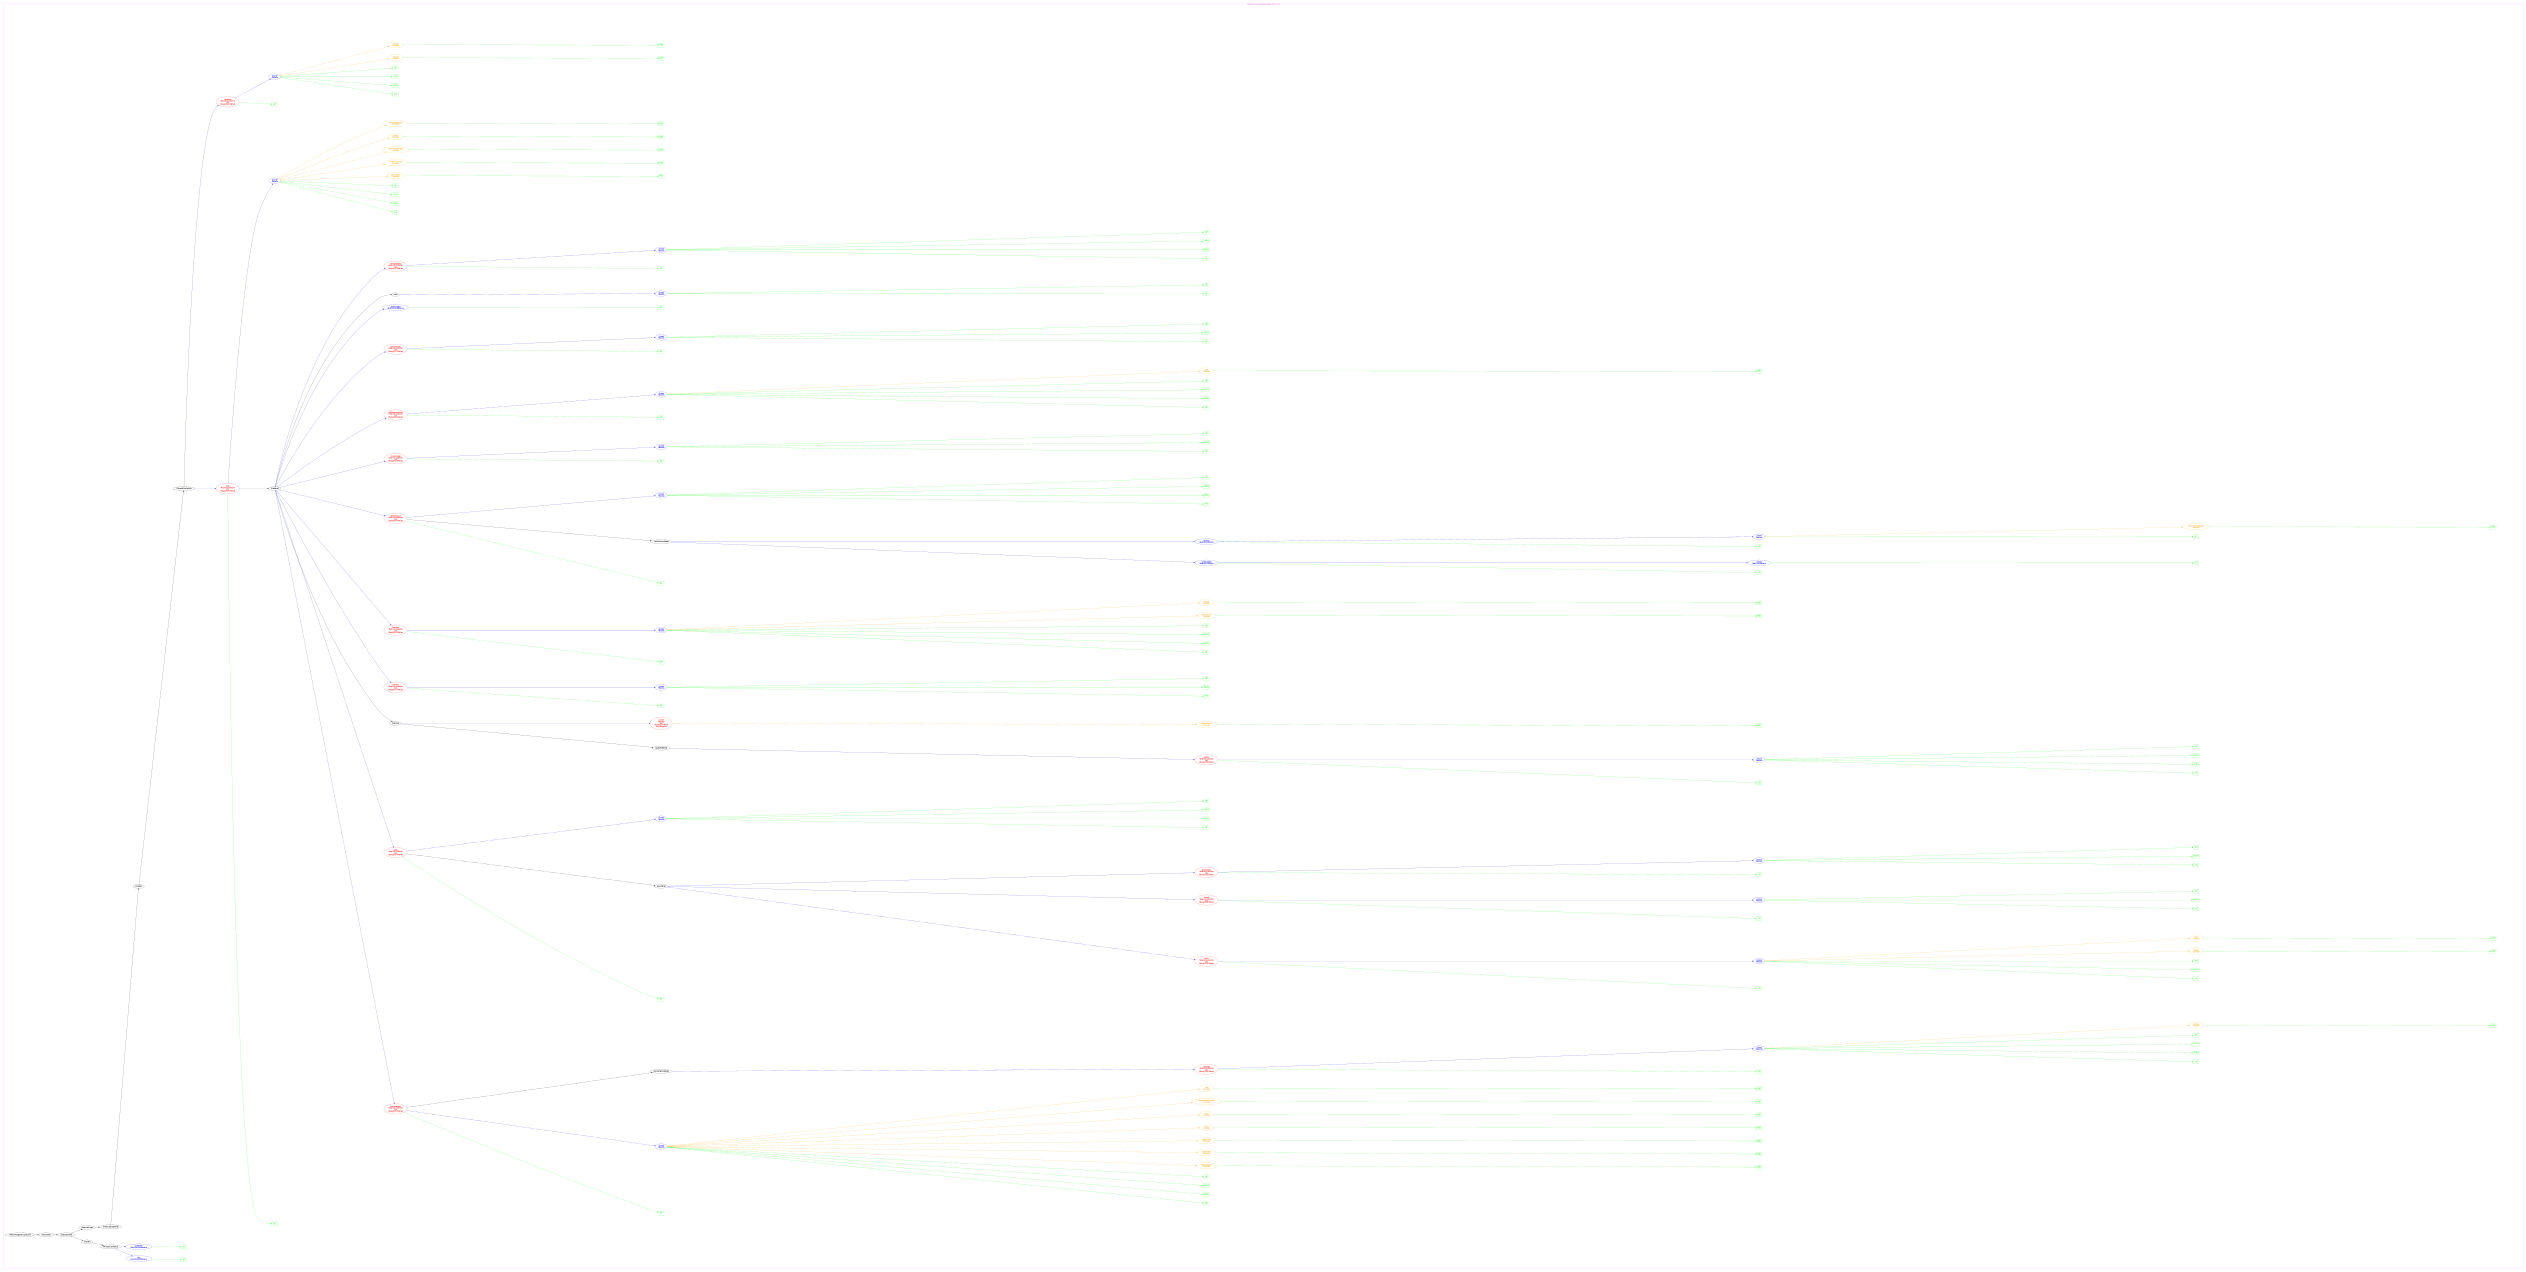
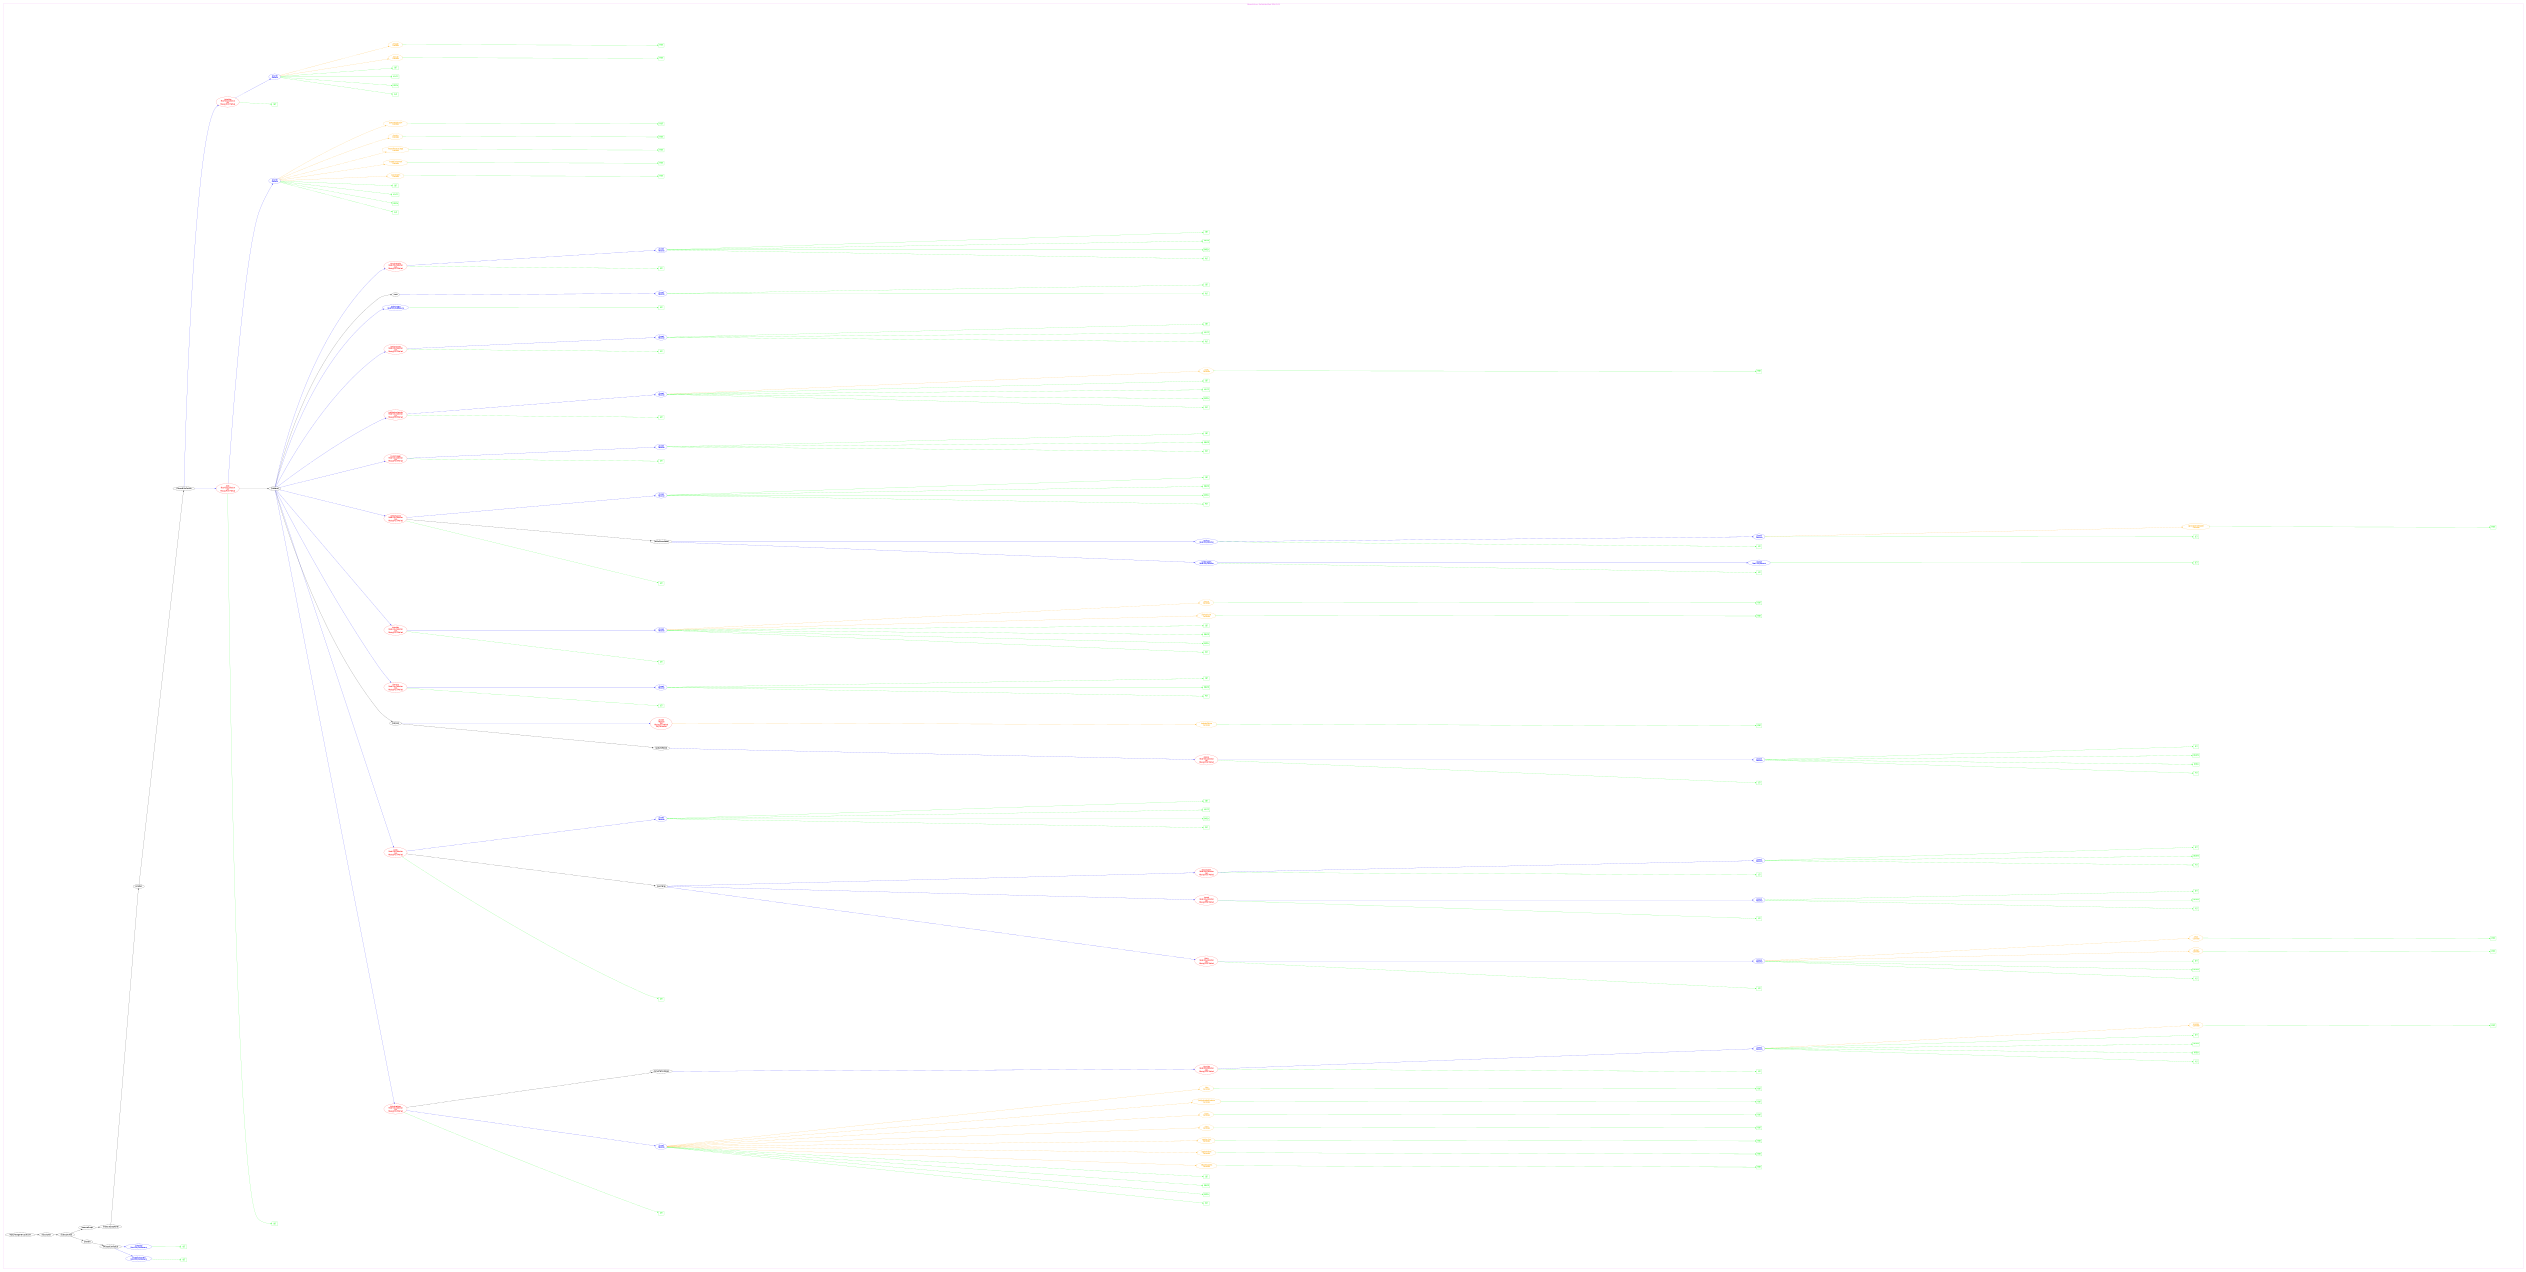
(139, 1259) -> (139, 1259)
